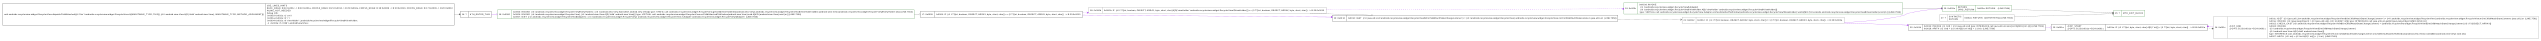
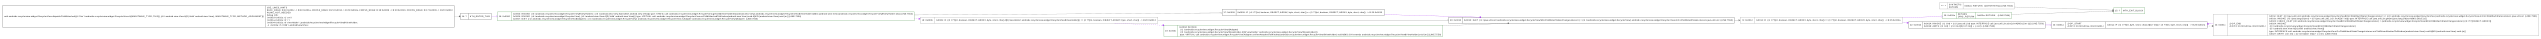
(1922, 8) -> (1475, 25)
(1085, 13) -> (916, 19)
